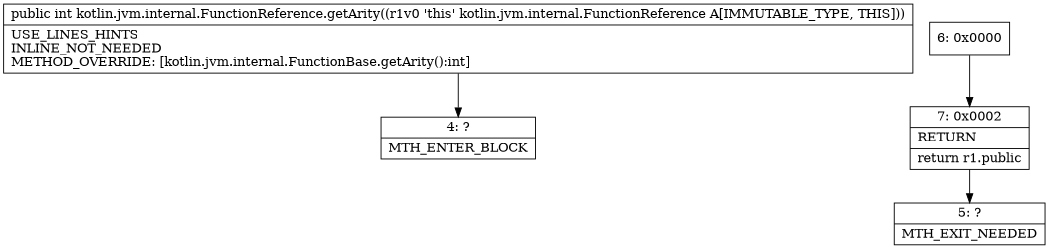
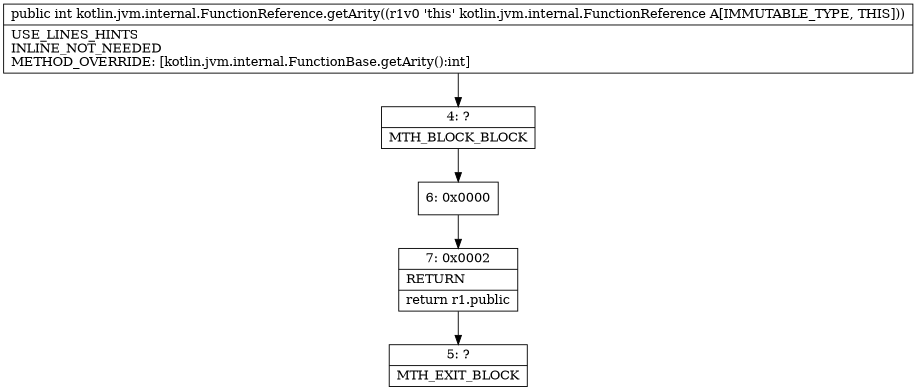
(458, 148) -> (458, 138)
none -> (458, 161)
(970, 234) -> (458, 376)
